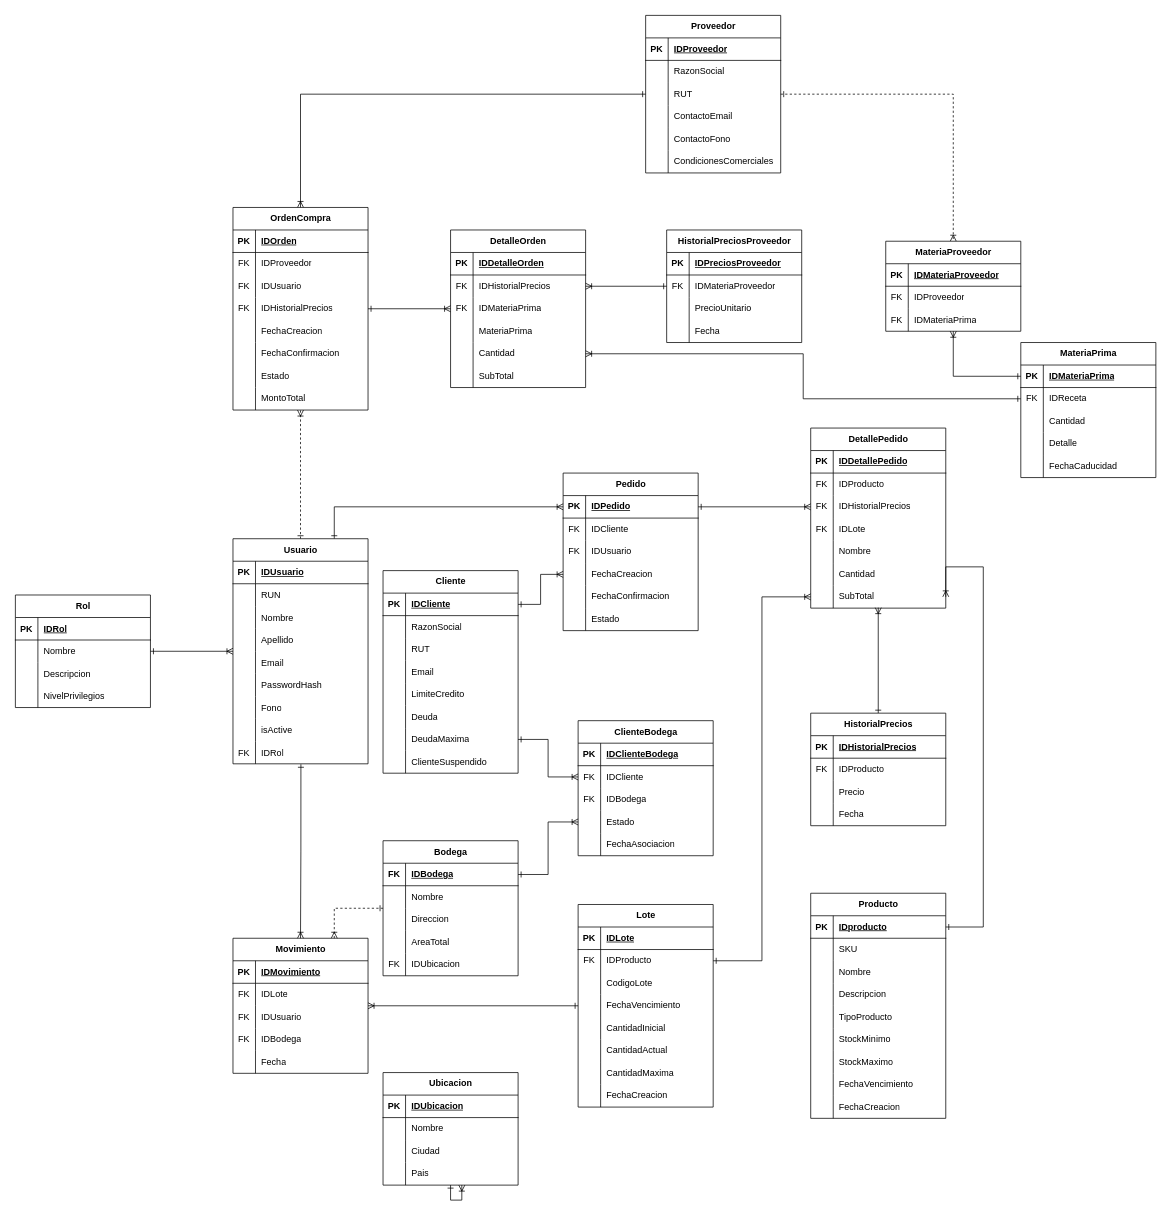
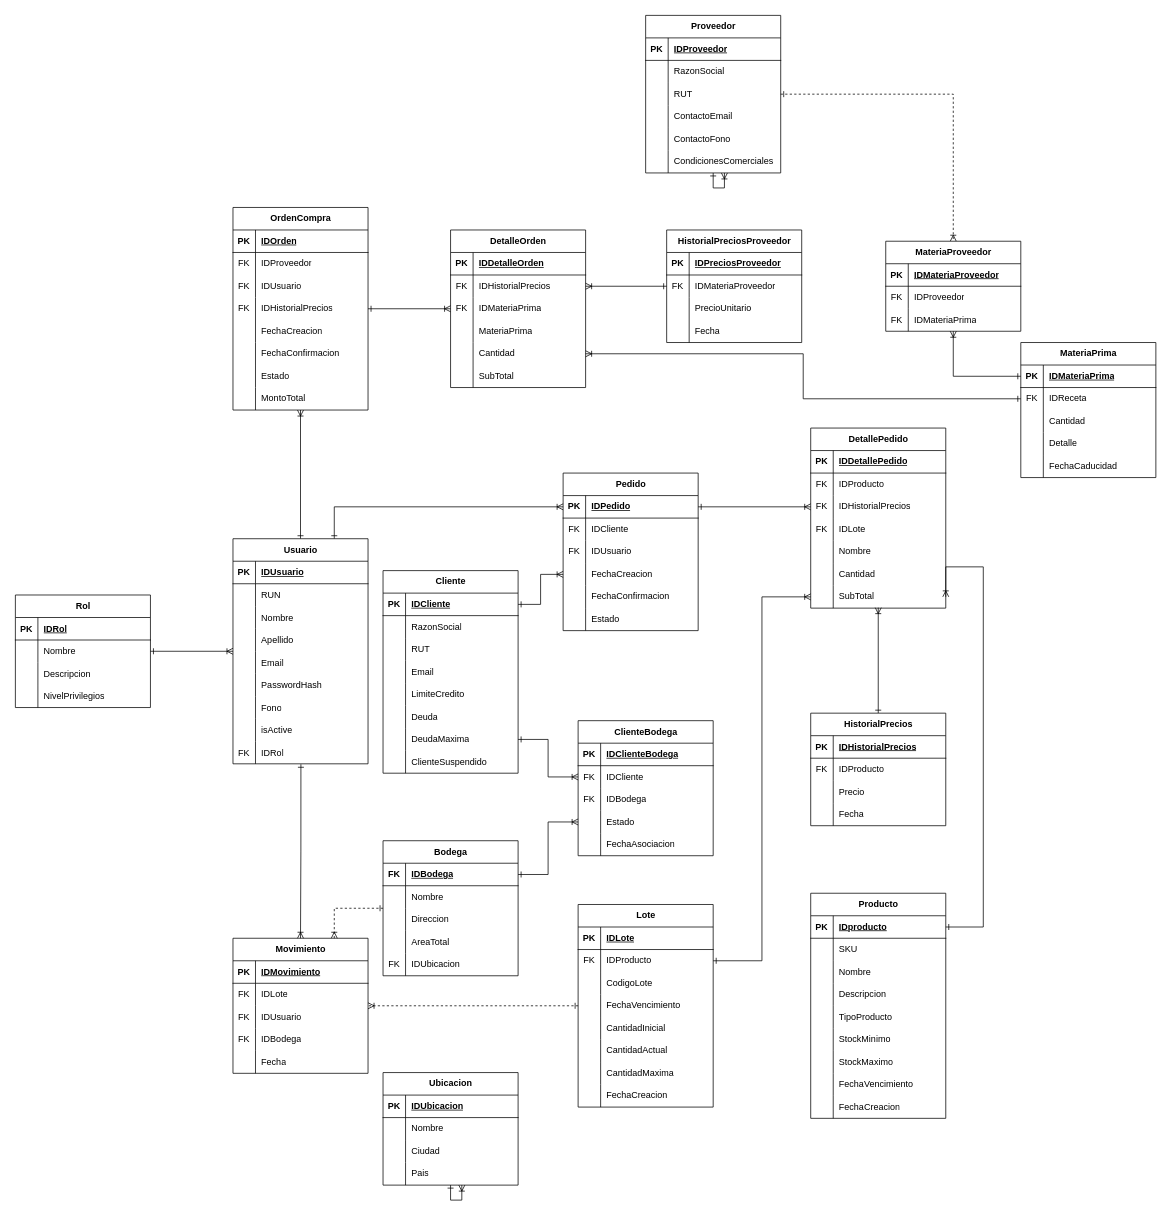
(415, 94) -> (715, 188)
(300, 474) -> (300, 474)
(472, 1005) -> (472, 1005)
